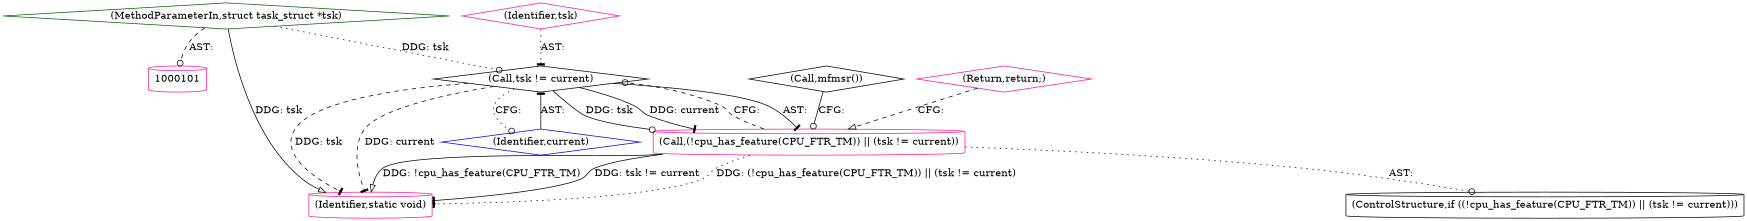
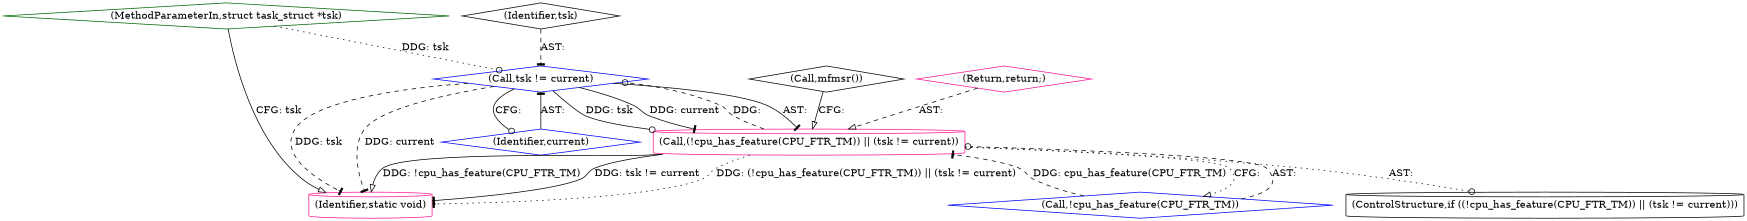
(541, 16) -> (541, 16)
(541, 46) -> (541, 46)
(178, 79) -> none
(541, 79) -> (541, 79)
(494, 107) -> (494, 107)
(819, 107) -> (819, 107)
(279, 111) -> (279, 111)
(749, 111) -> (749, 111)
(933, 111) -> (933, 111)
none -> (1140, 205)
